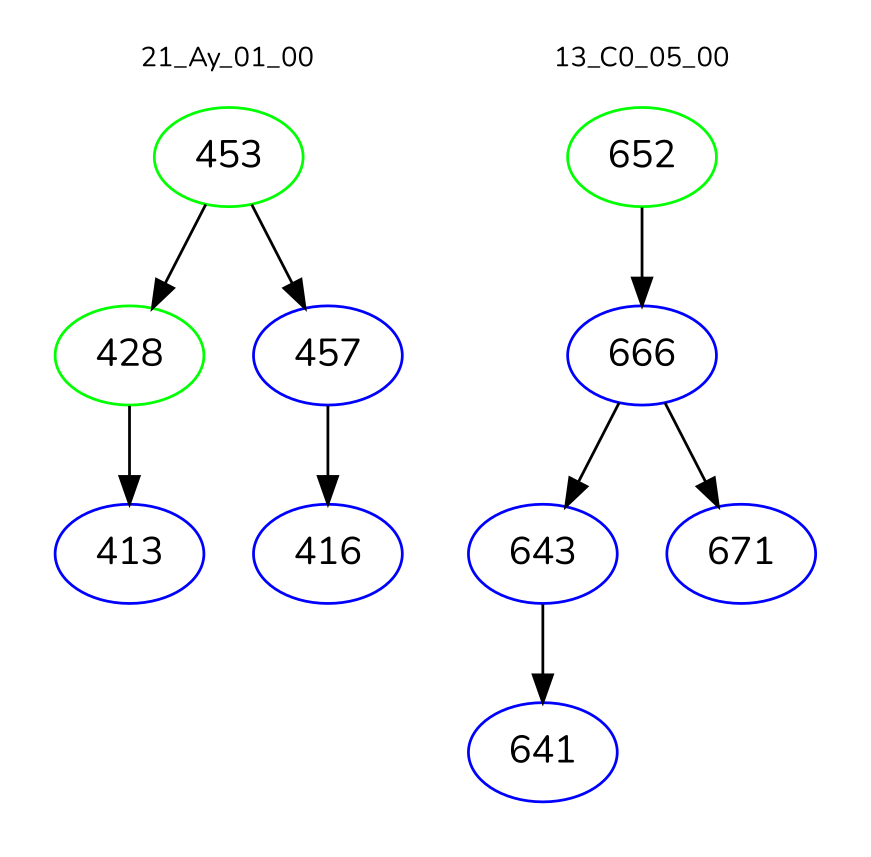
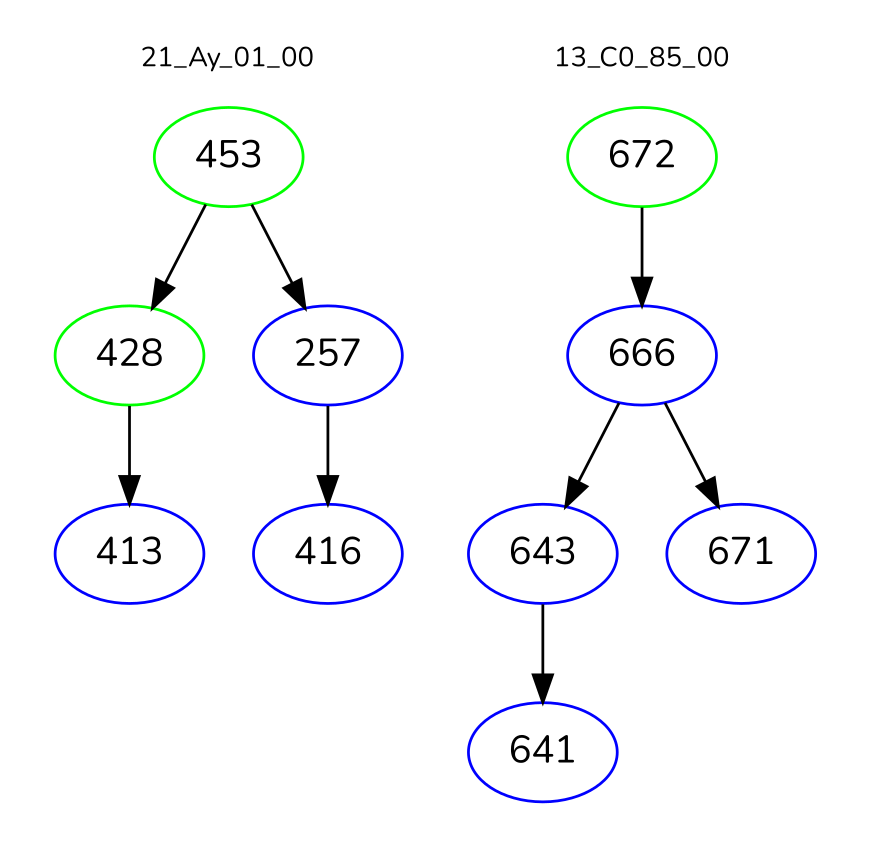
(642, 59) -> (642, 59)
(642, 157) -> (642, 157)
(328, 355) -> (328, 355)
